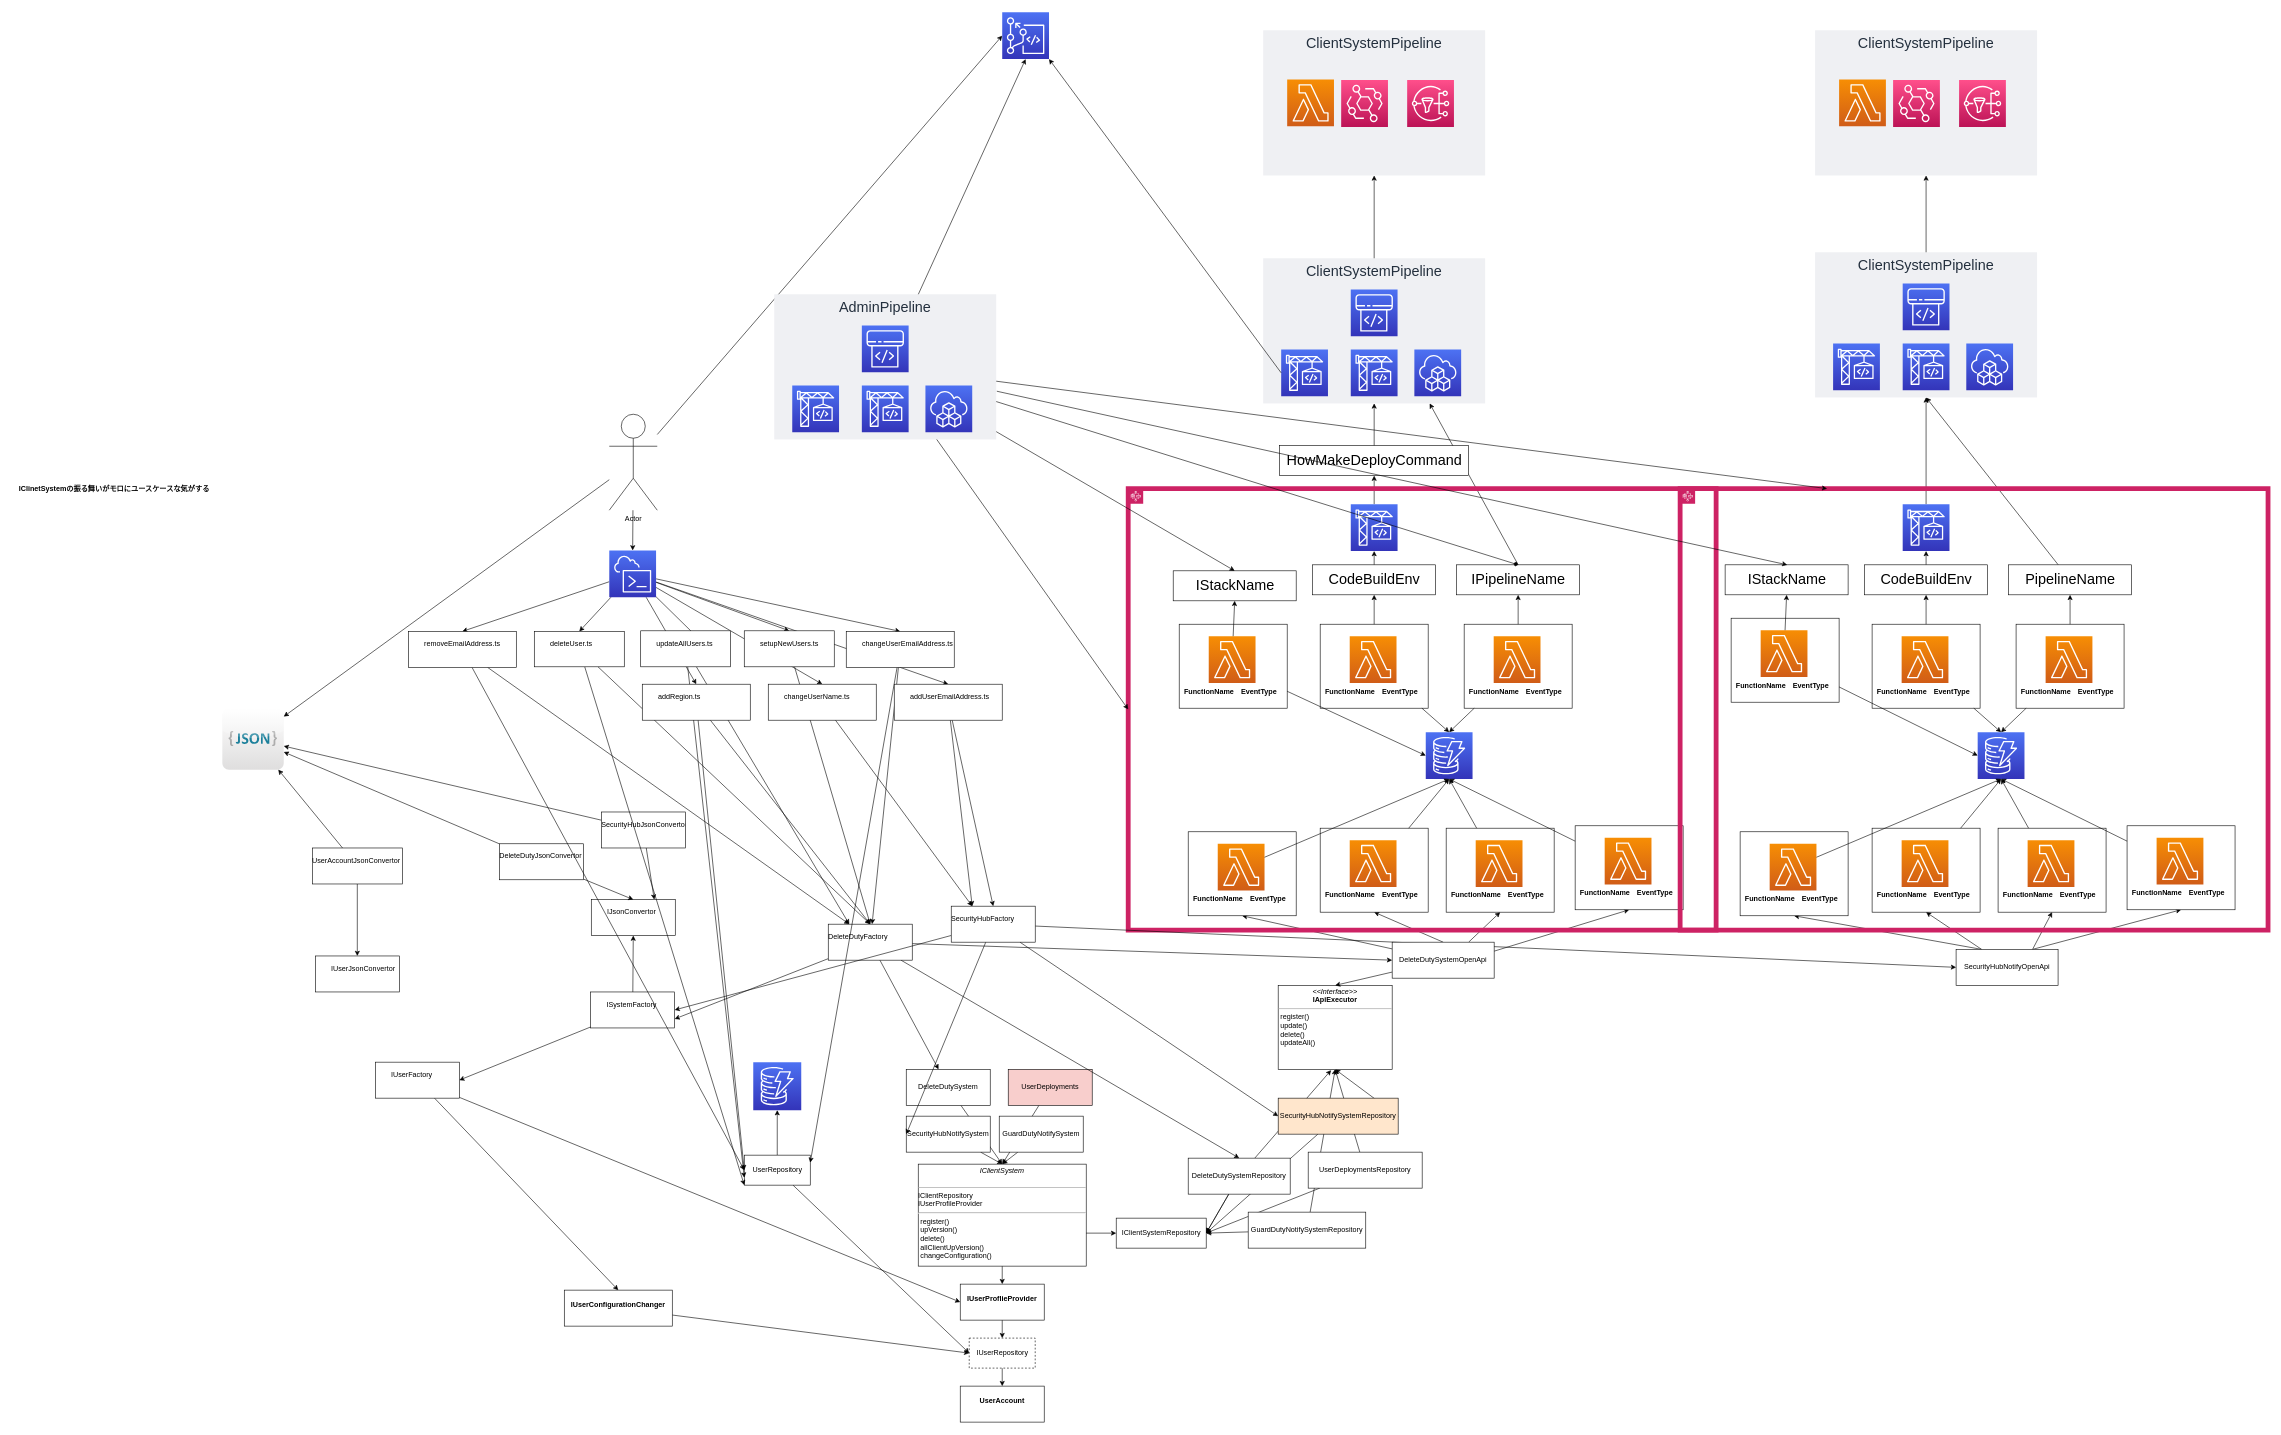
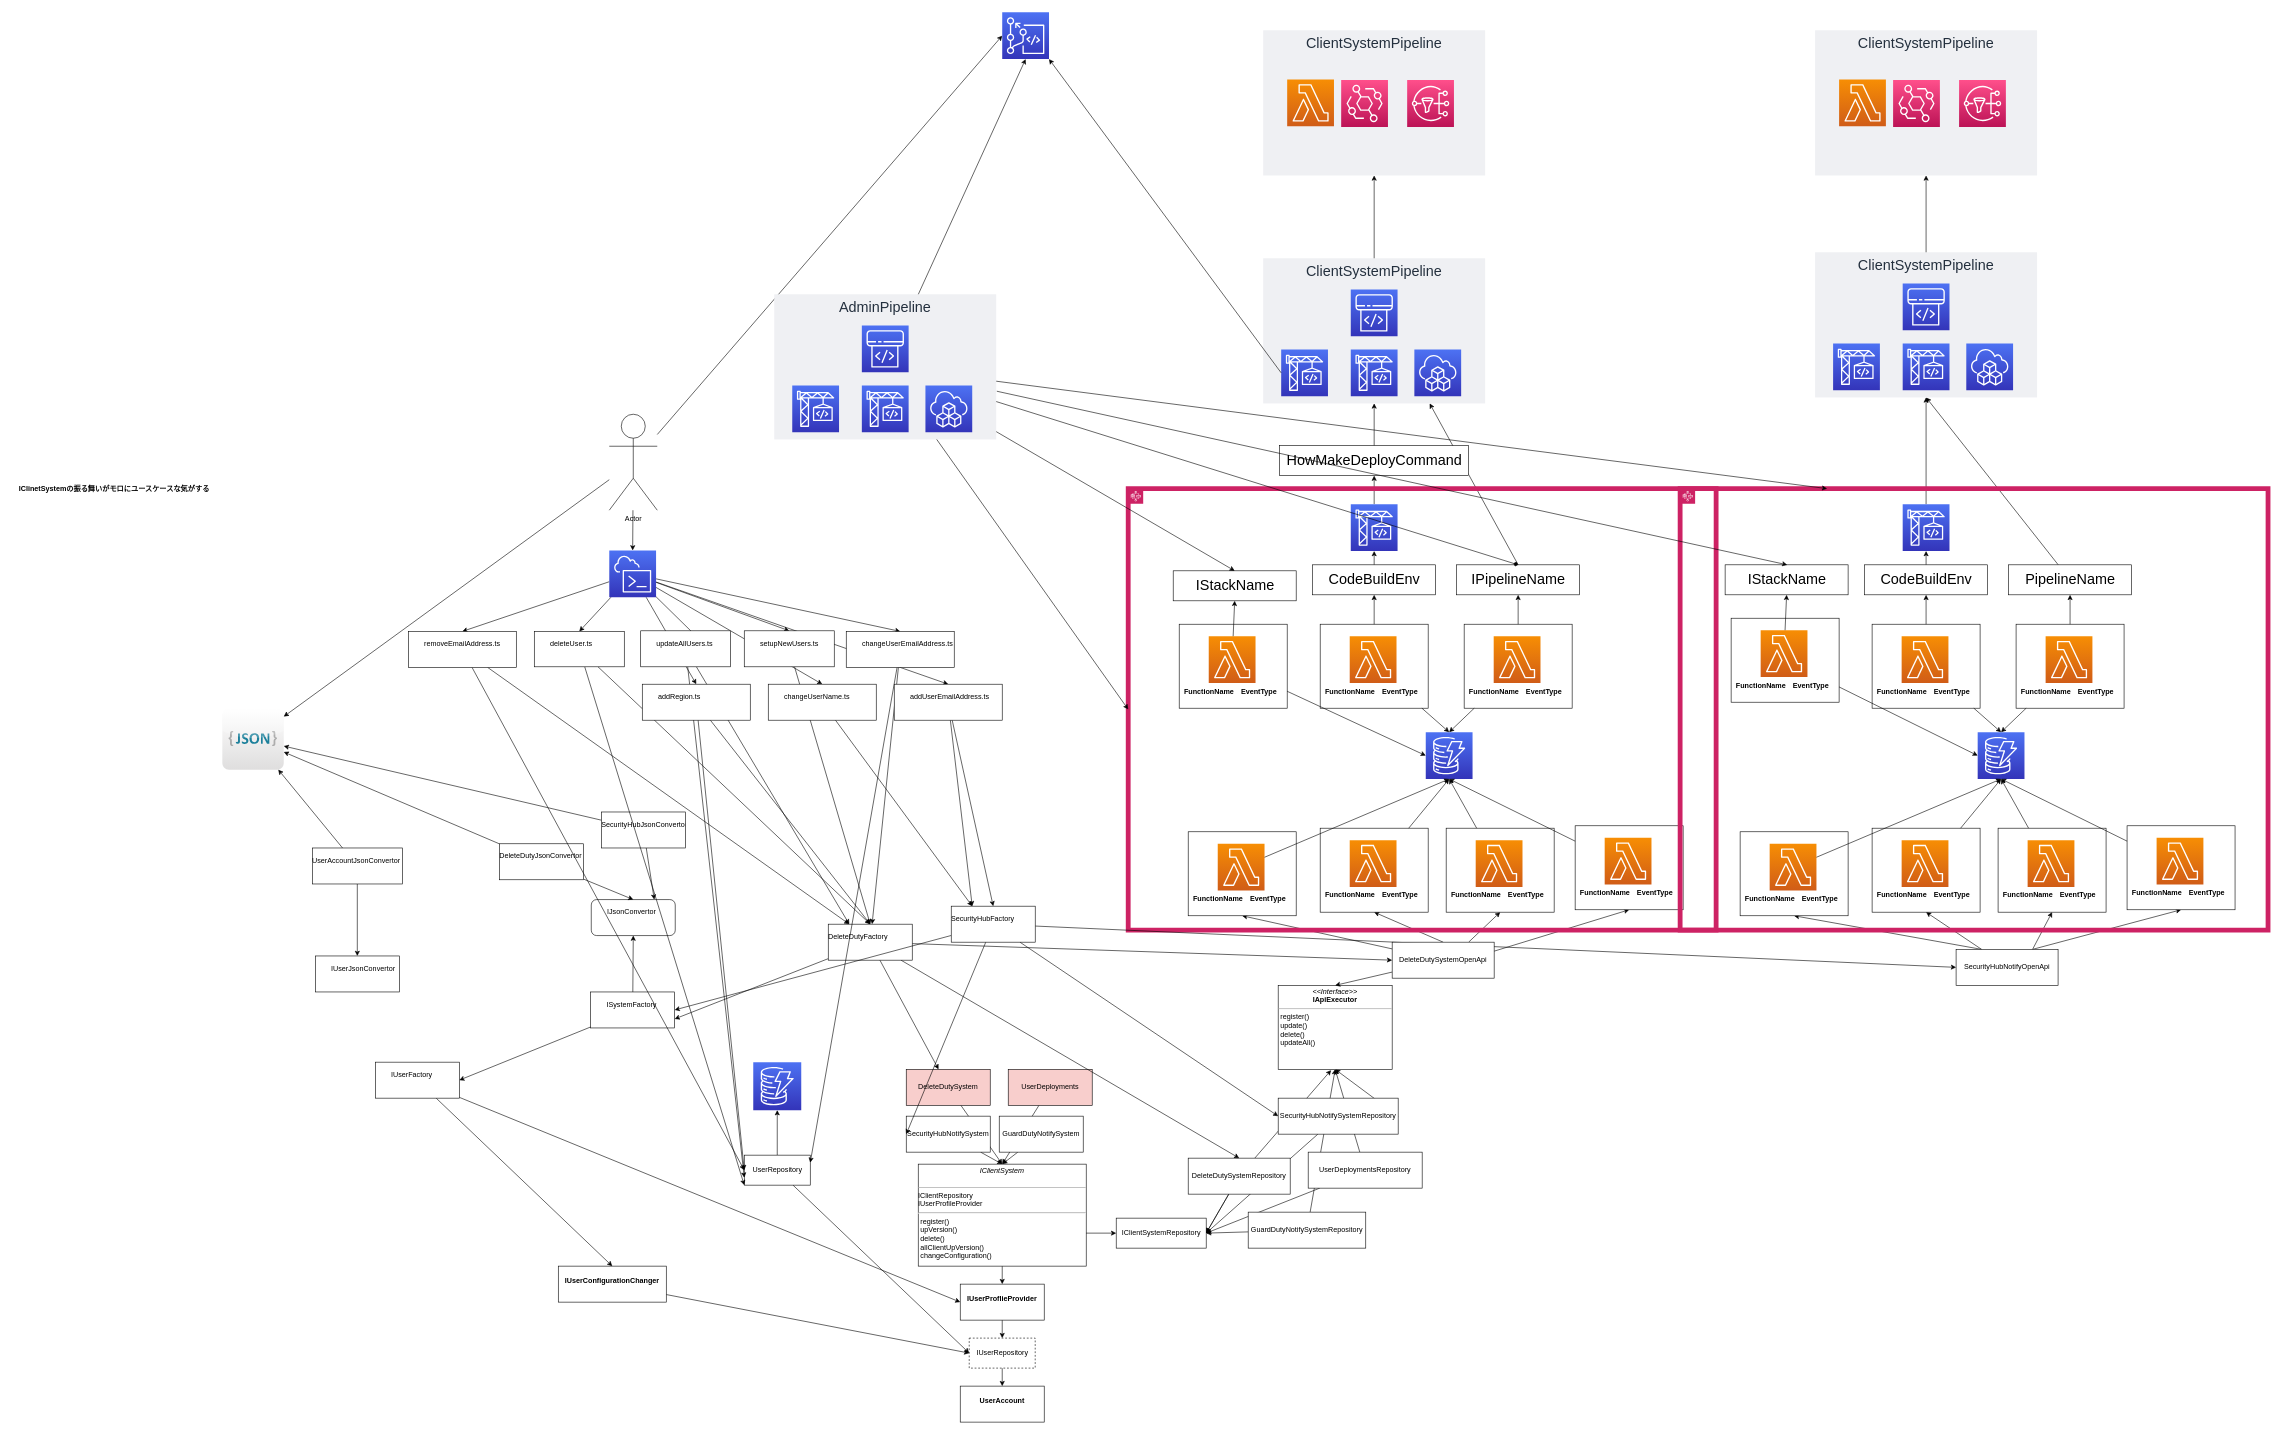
(633, 918) -> (633, 918)
(948, 1088) -> (948, 1088)
(1338, 1116) -> (1338, 1116)
(618, 1308) -> (612, 1284)
